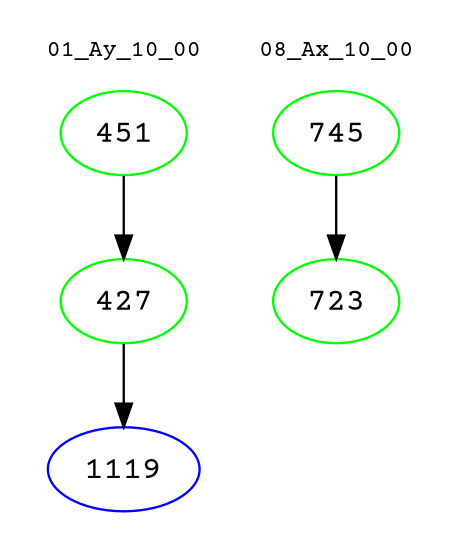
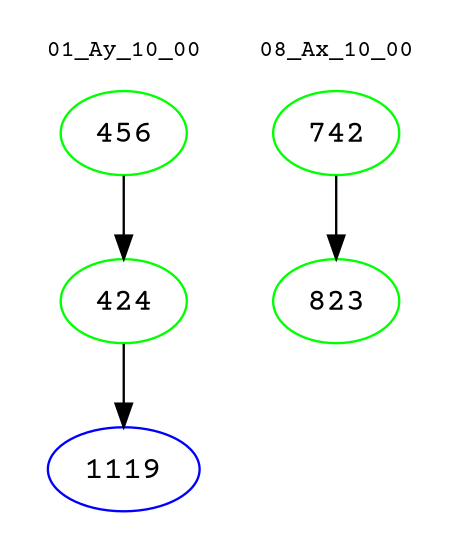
(124, 133) -> (124, 133)
(336, 133) -> (336, 133)
(124, 301) -> (124, 301)
(336, 301) -> (336, 301)
